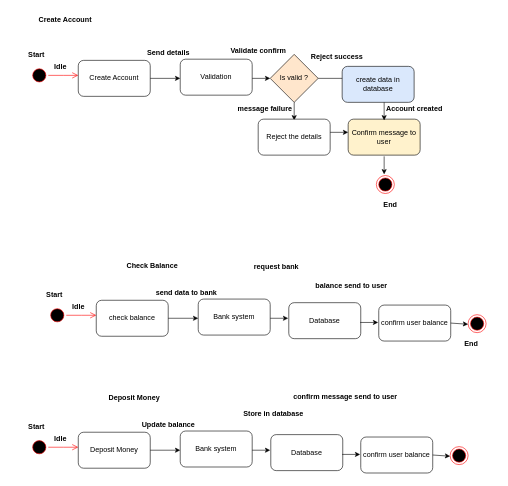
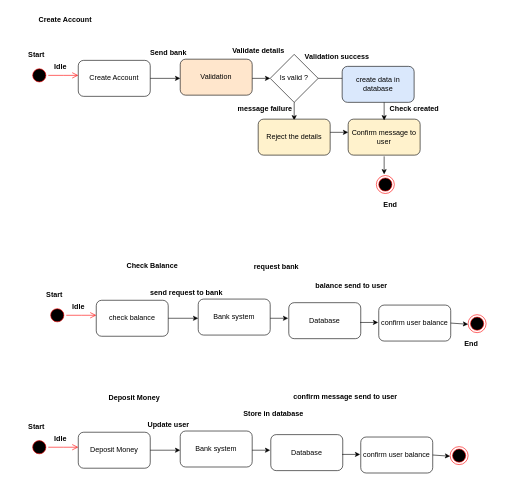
(259, 51) -> (259, 51)
(169, 53) -> (169, 53)
(337, 57) -> (337, 57)
(216, 77) -> (216, 77)
(294, 78) -> (294, 78)
(415, 109) -> (415, 109)
(294, 137) -> (294, 137)
(187, 293) -> (187, 293)
(169, 425) -> (169, 425)
